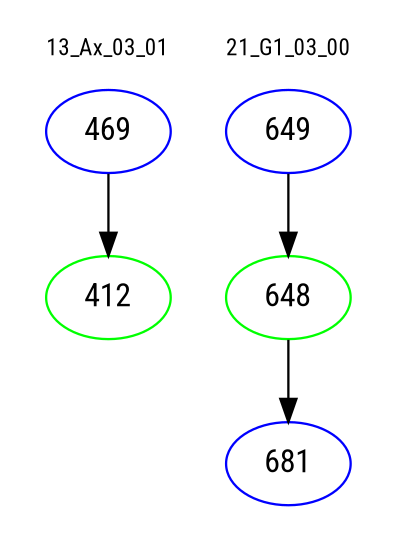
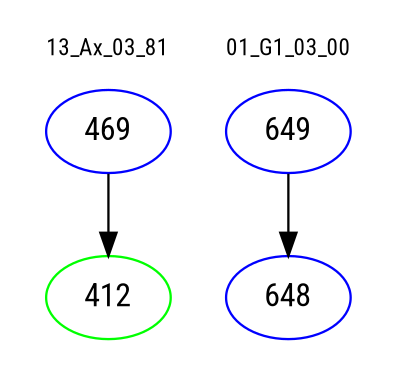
(108, 50) -> (108, 50)
(290, 50) -> (290, 50)
(288, 298) -> (288, 298)
(288, 464) -> none
